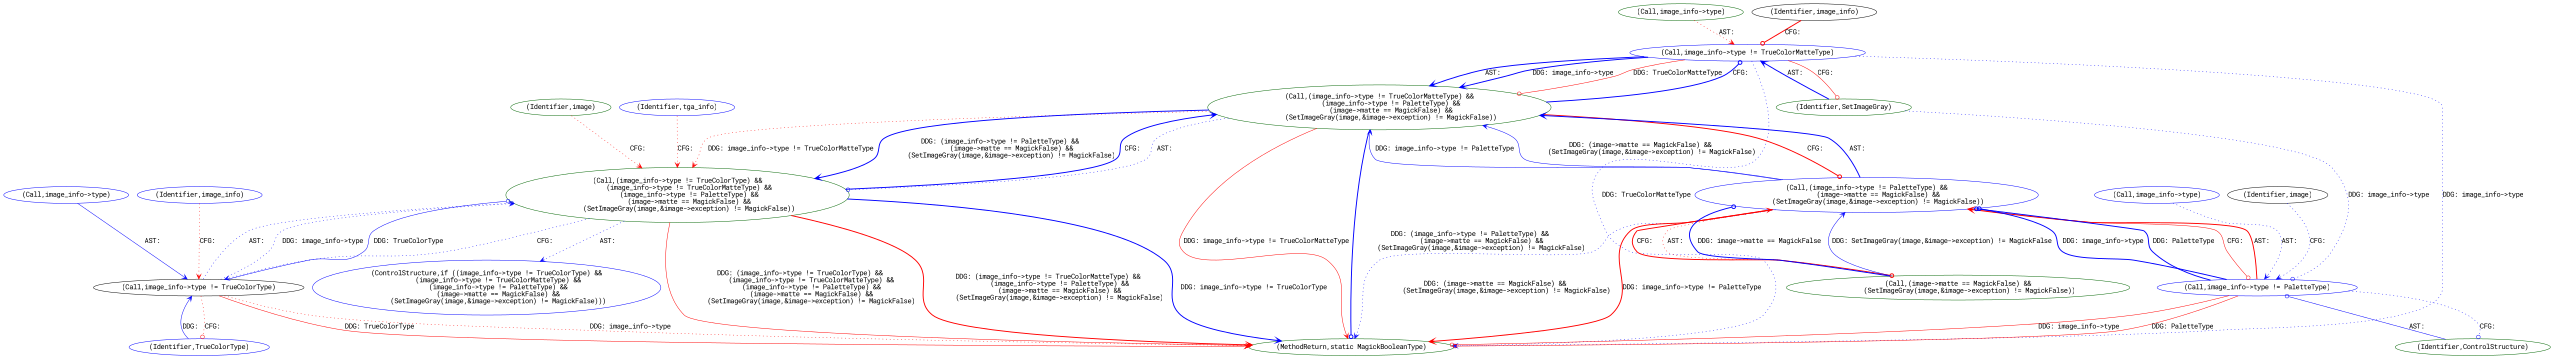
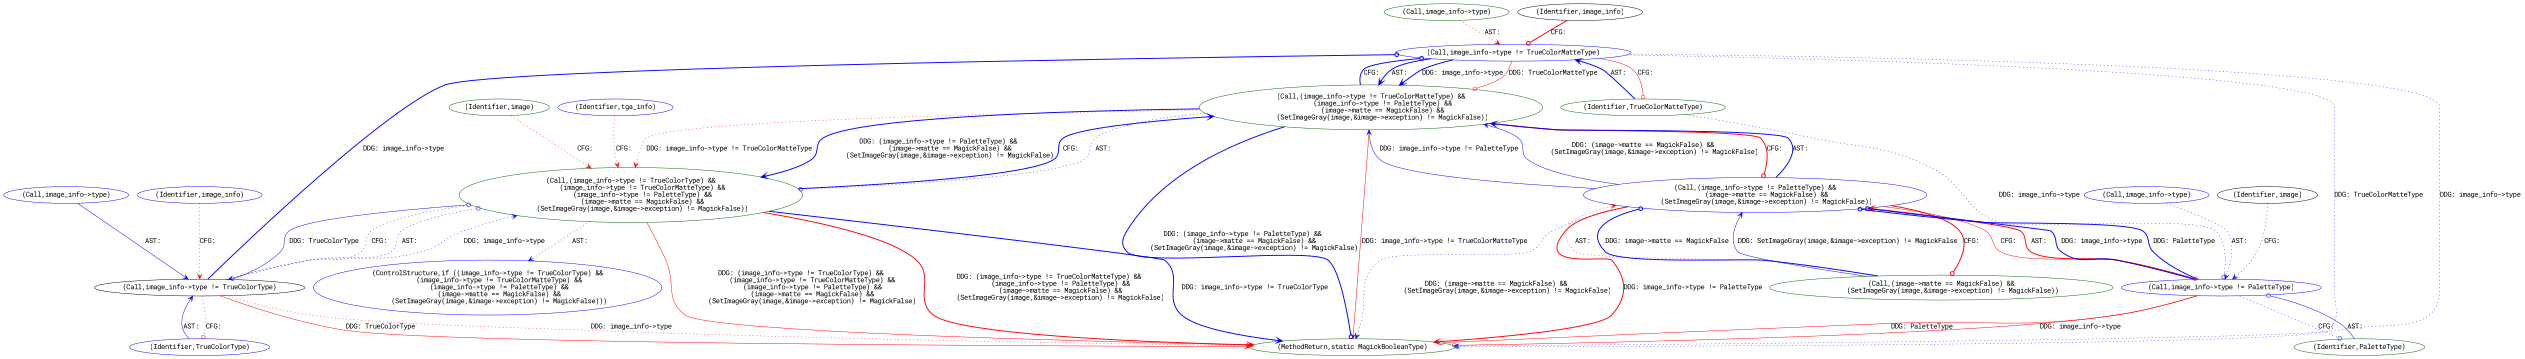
none -> (766, 67)
(1844, 107) -> (1643, 107)
(192, 327) -> (193, 327)
(2473, 347) -> (2359, 347)
